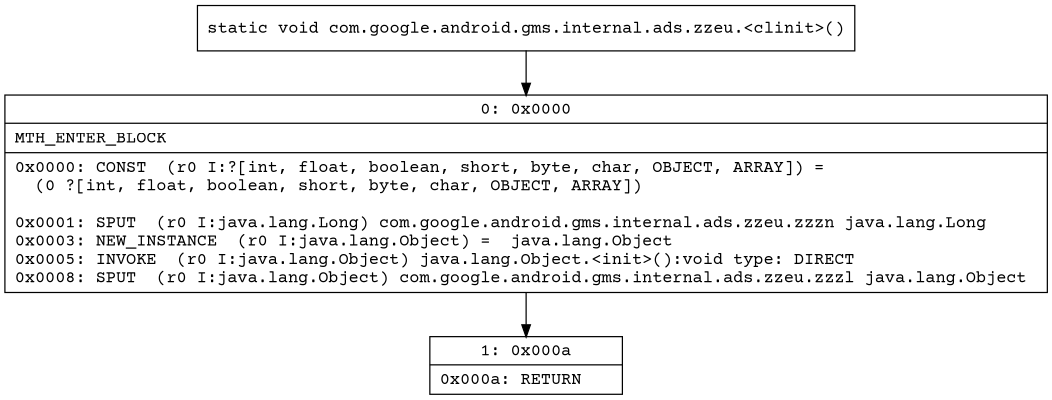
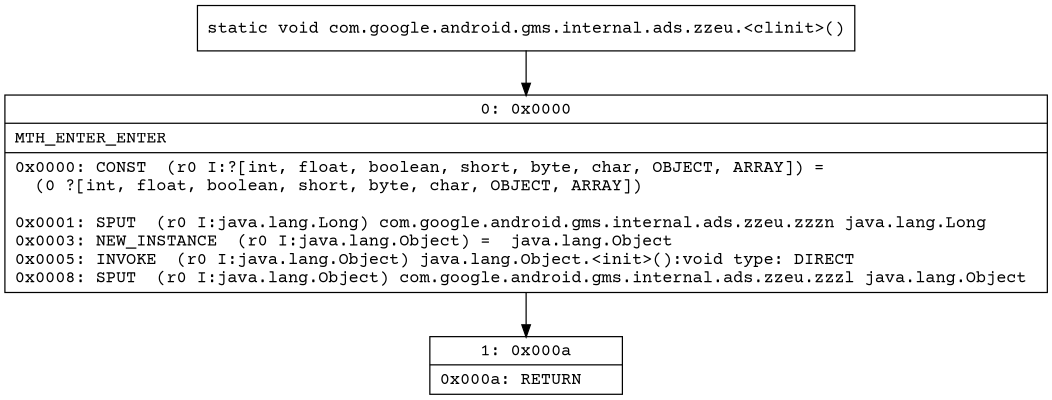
(91, 137) -> (91, 137)
